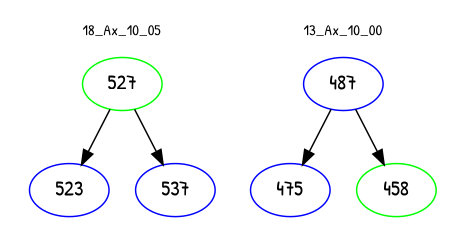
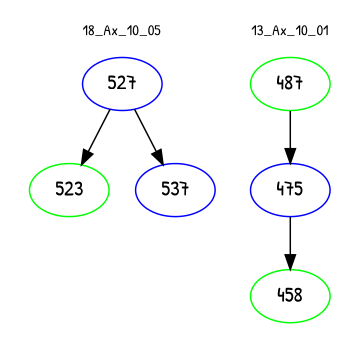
(343, 32) -> (290, 32)
(122, 84) -> (122, 84)
(343, 84) -> (290, 84)
(366, 130) -> (290, 236)
(69, 190) -> (69, 190)
